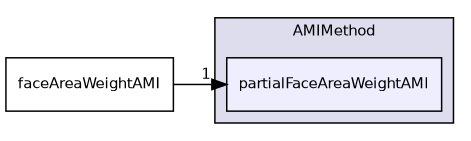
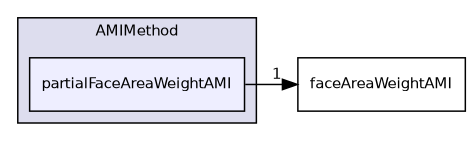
(193, 84) -> (265, 84)
